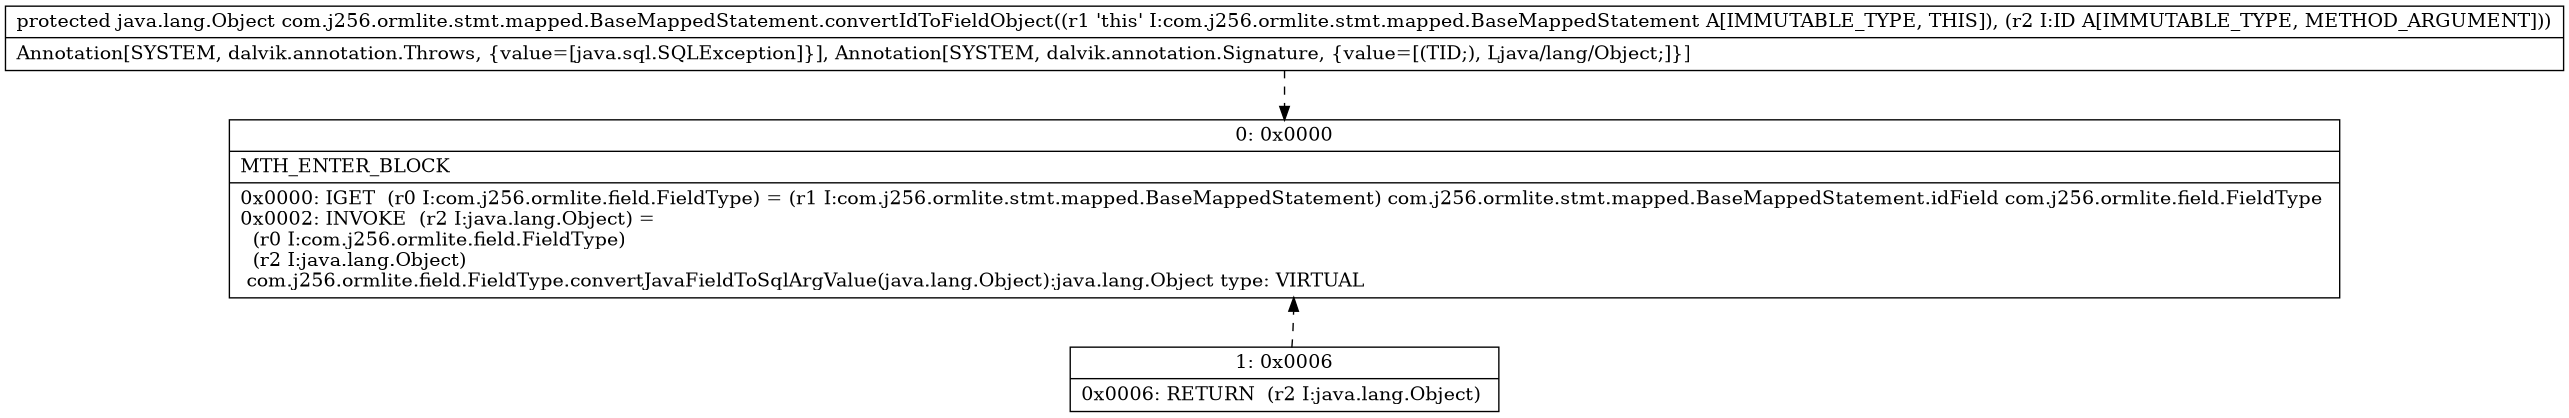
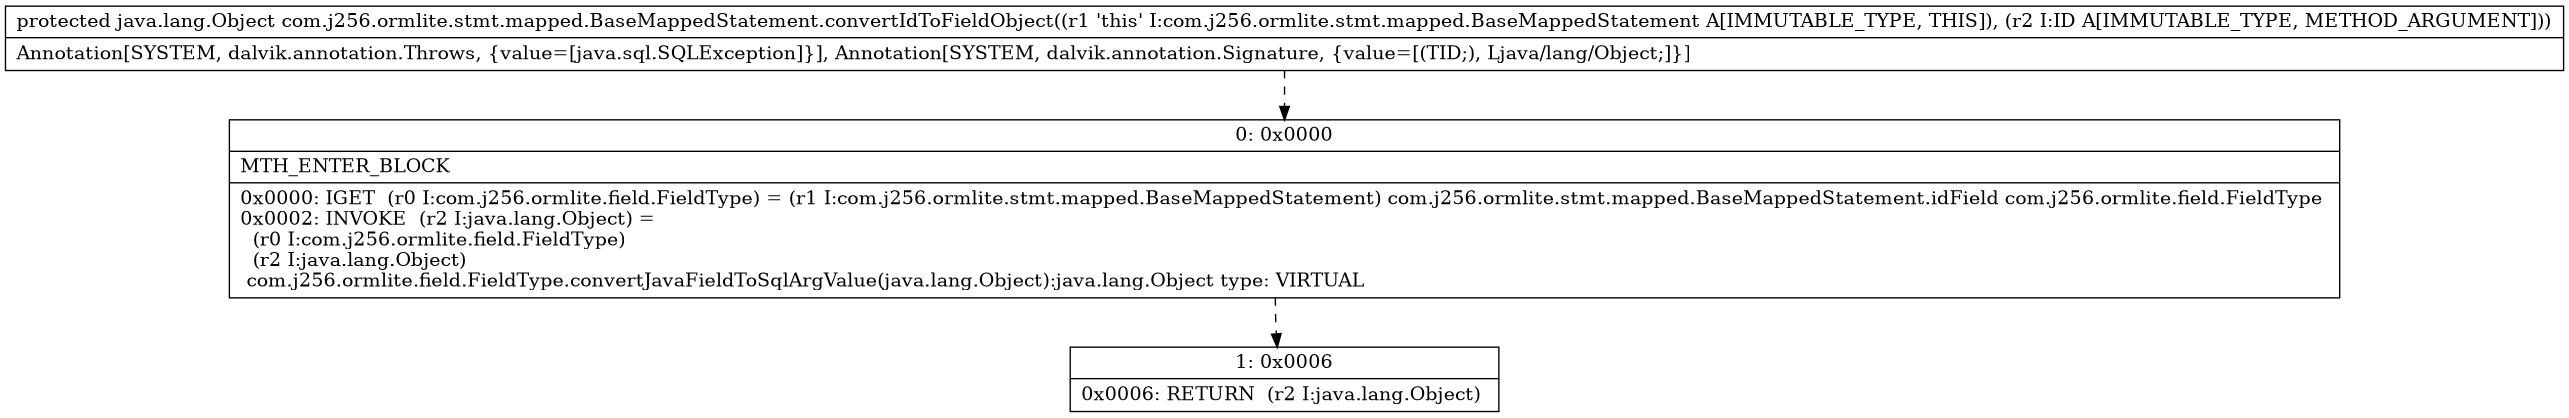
(1293, 329) -> (1276, 316)
